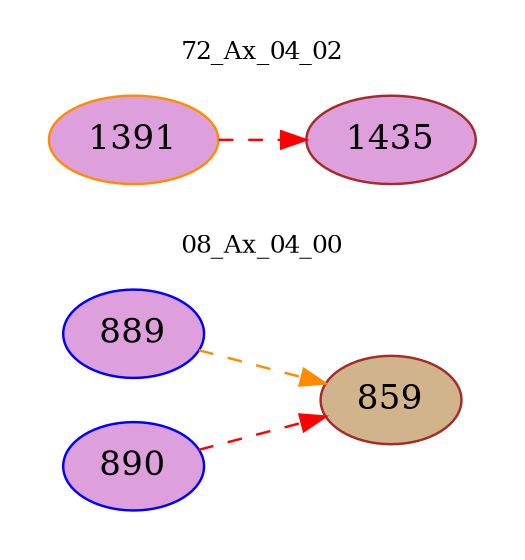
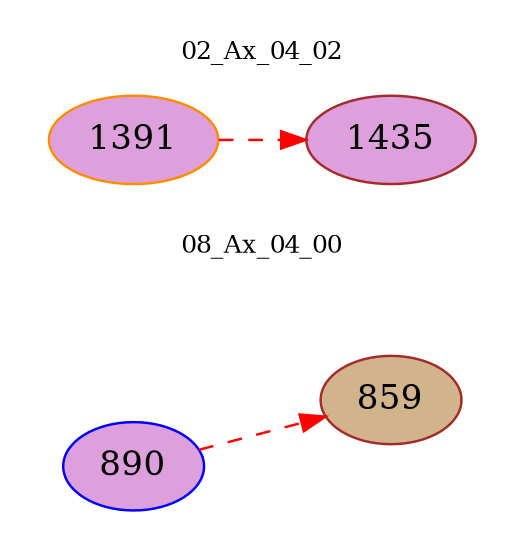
(262, 53) -> (262, 53)
(134, 334) -> none
